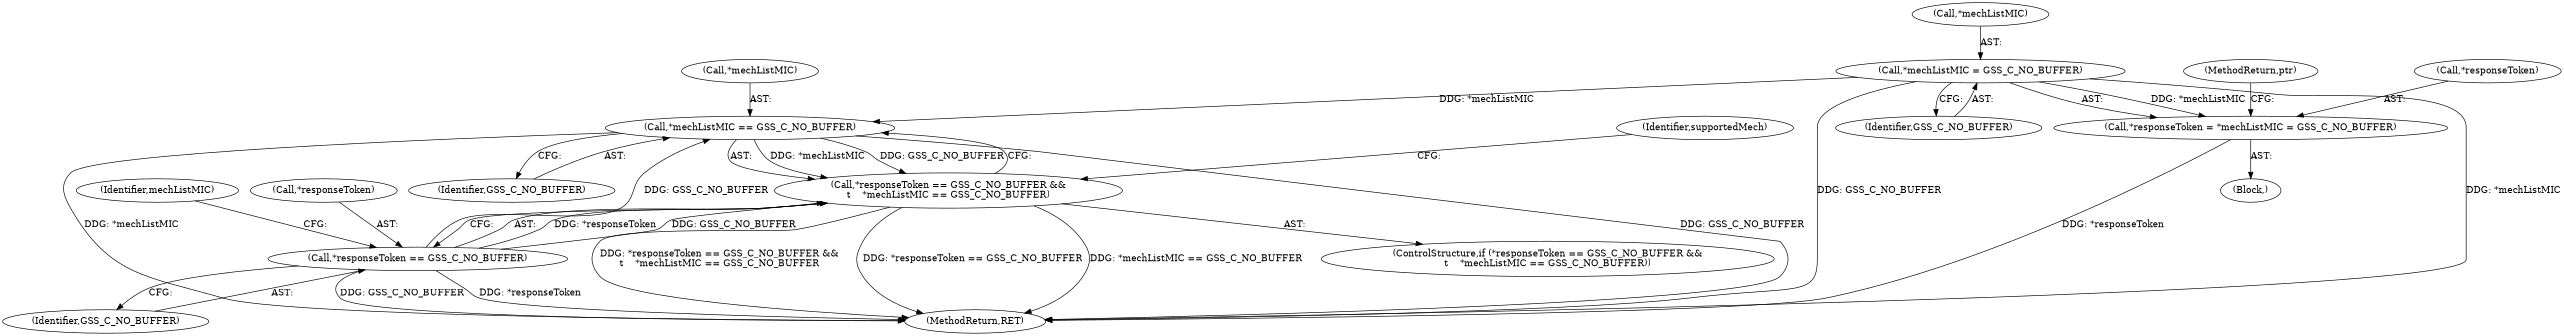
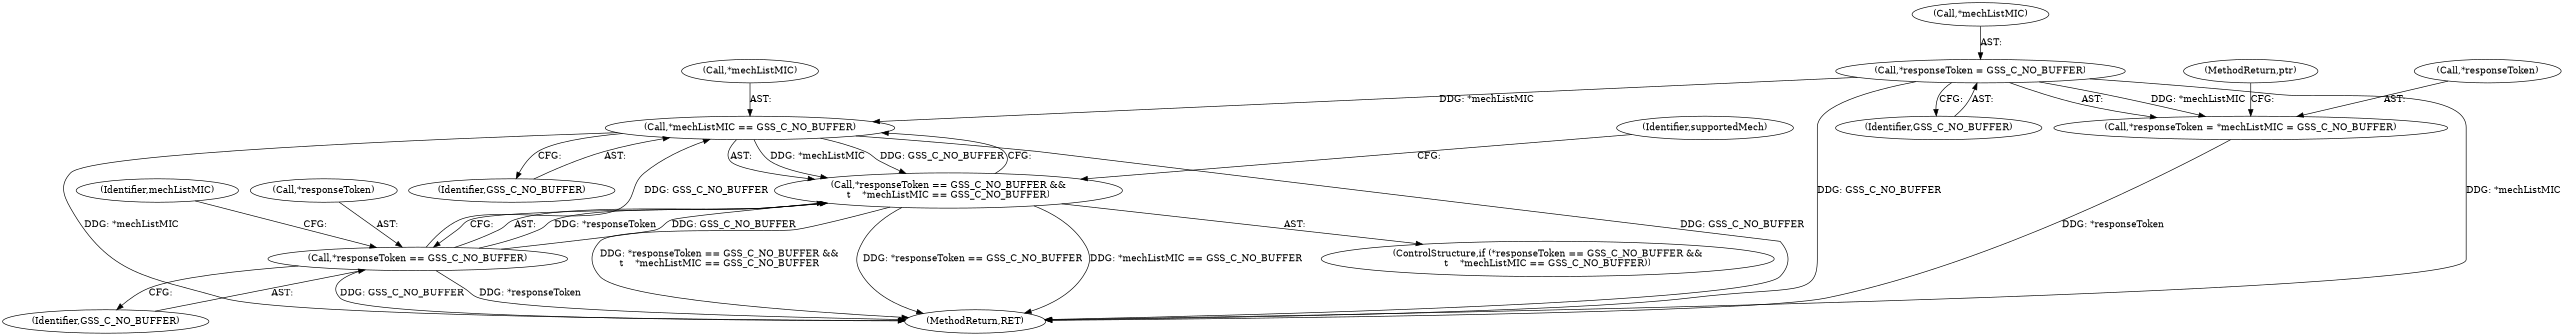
(1981, 71) -> (1981, 71)
(2251, 191) -> none
